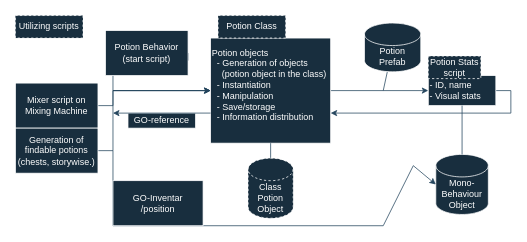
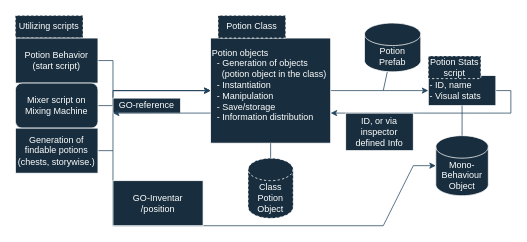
(147, 53) -> (57, 60)
(57, 105) -> (57, 105)
(162, 120) -> (147, 105)
none -> (379, 132)
(462, 184) -> (462, 165)
